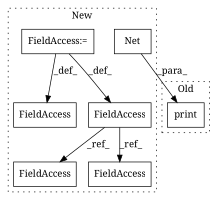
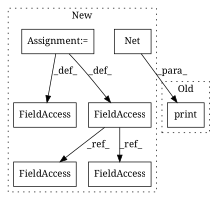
(58, 42) -> (58, 42)
